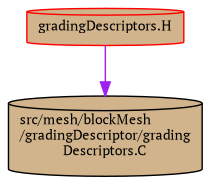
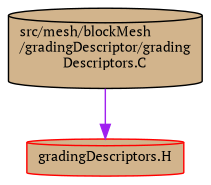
(105, 64) -> (105, 106)
